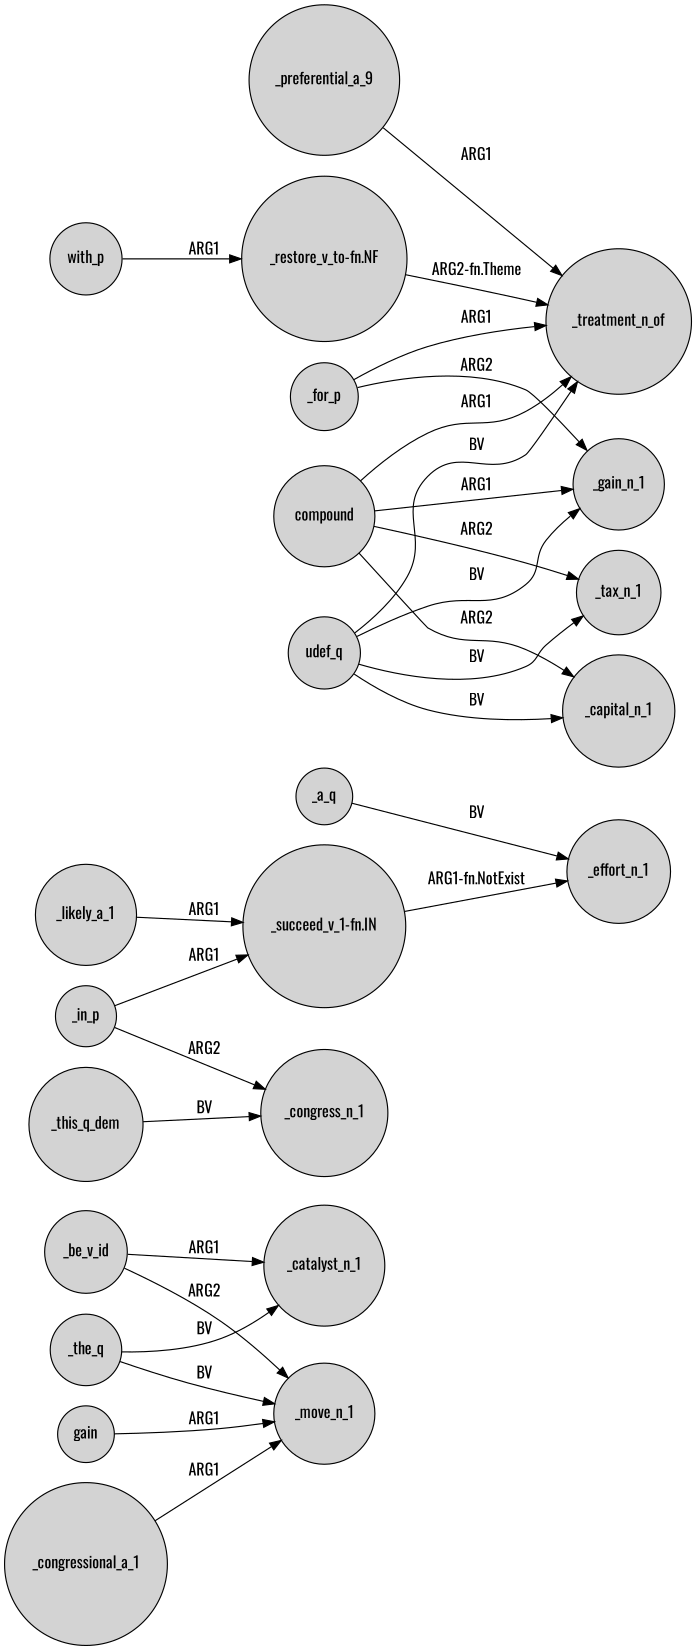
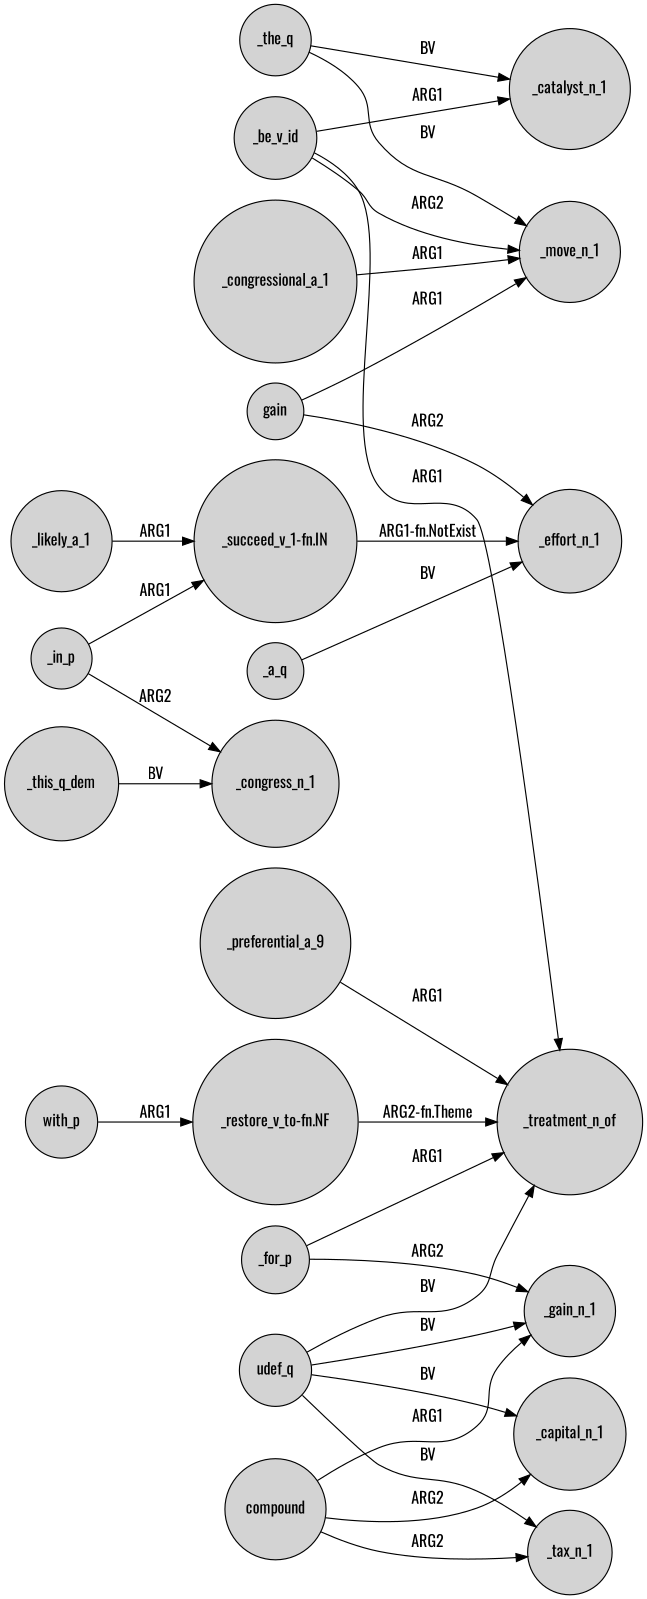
(458, 424) -> (478, 524)
none -> (419, 441)
